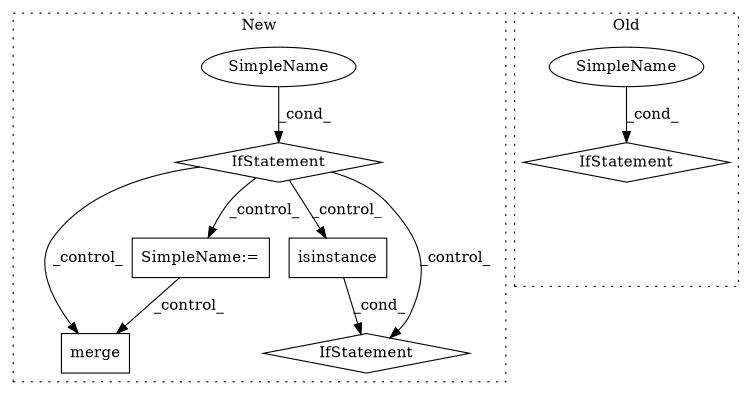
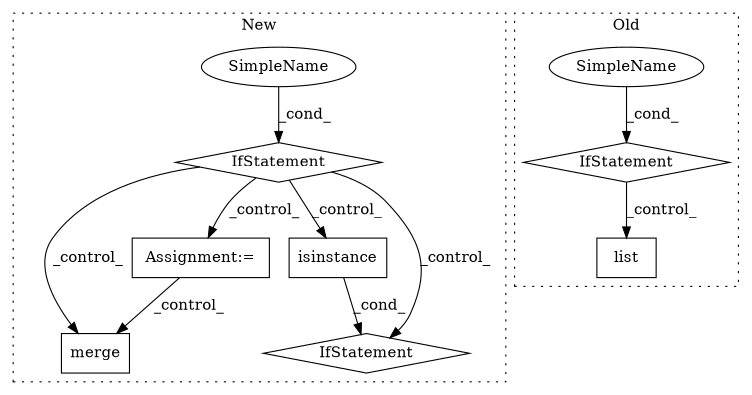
(201, 258) -> (201, 258)
none -> (627, 258)
